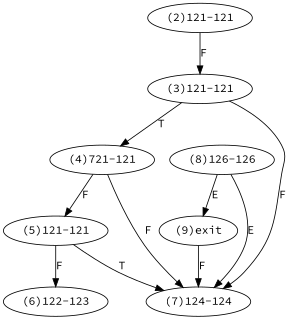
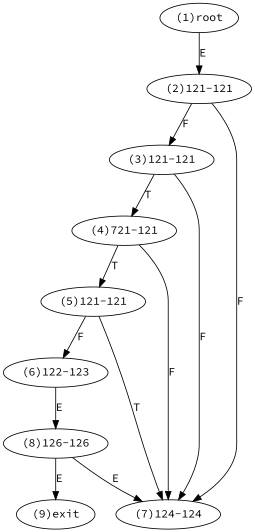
none -> (199, 18)
(85, 195) -> (115, 266)
(198, 262) -> (237, 304)
none -> (56, 404)
